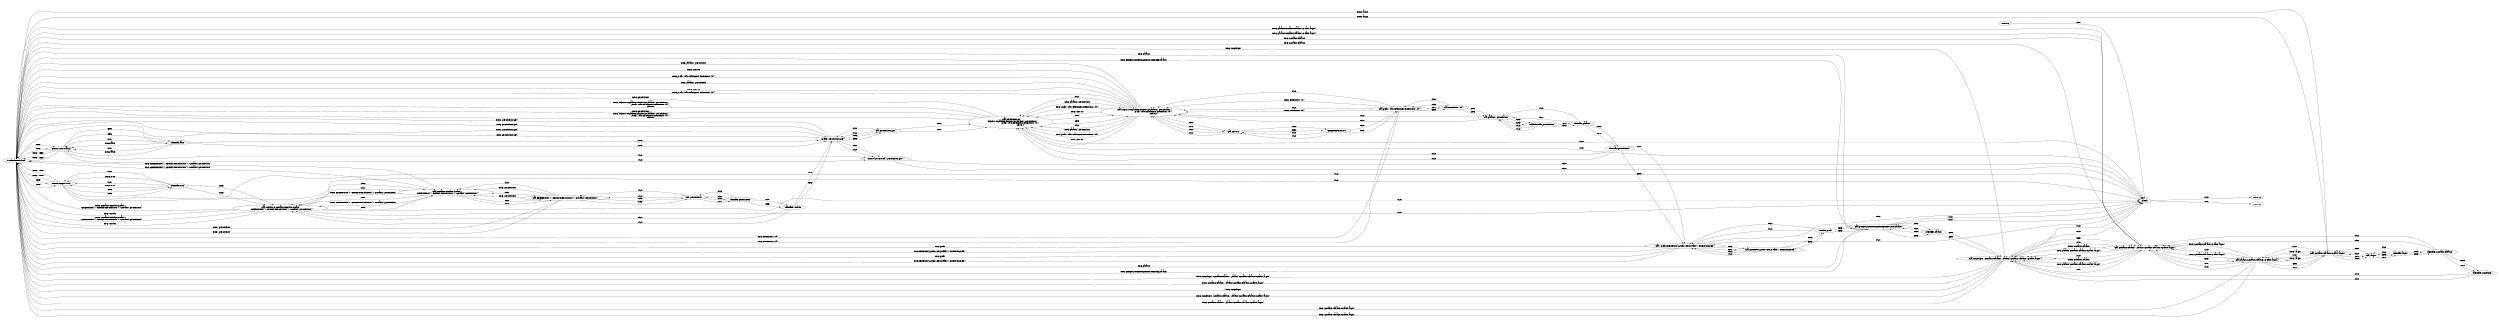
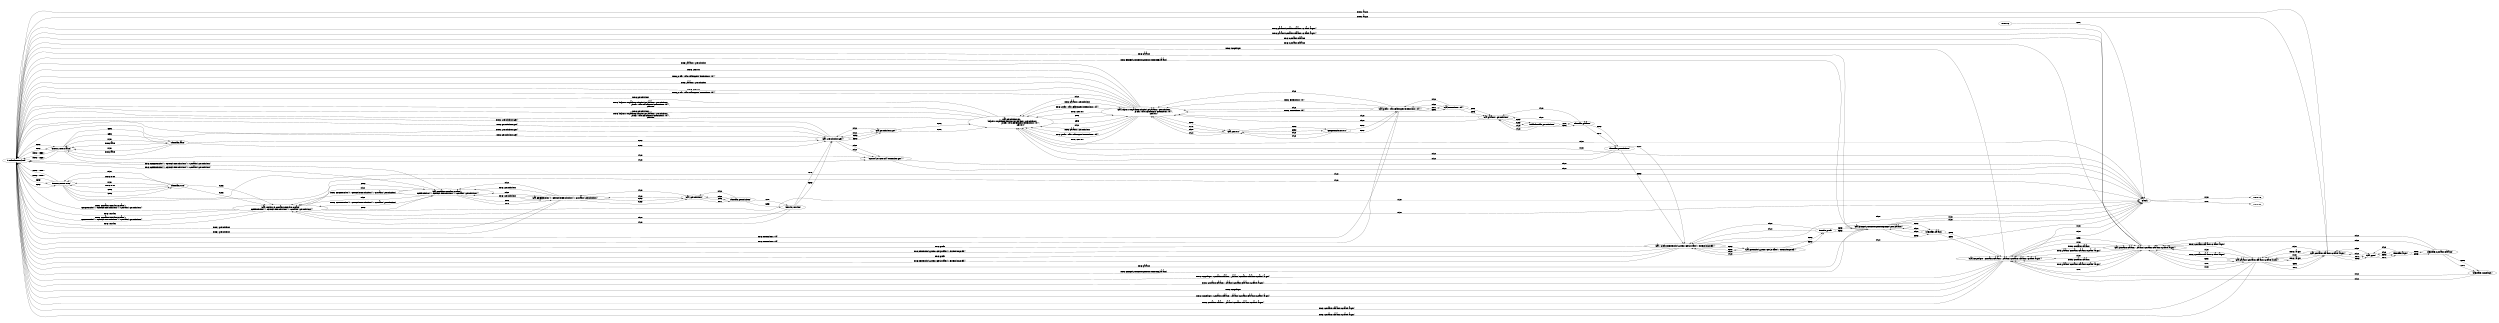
(833, 139) -> (833, 139)
(886, 159) -> (886, 159)
(61, 183) -> (61, 183)
(694, 197) -> (694, 197)
(793, 207) -> (793, 207)
(2371, 256) -> (2371, 256)
(2257, 260) -> (2257, 260)
